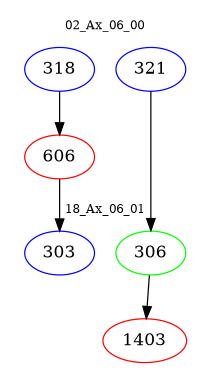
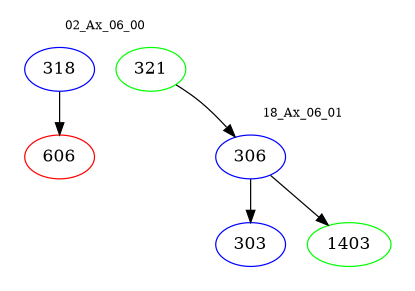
(151, 69) -> (151, 69)
(60, 206) -> (251, 195)
(151, 253) -> (251, 157)
(145, 341) -> (349, 245)
